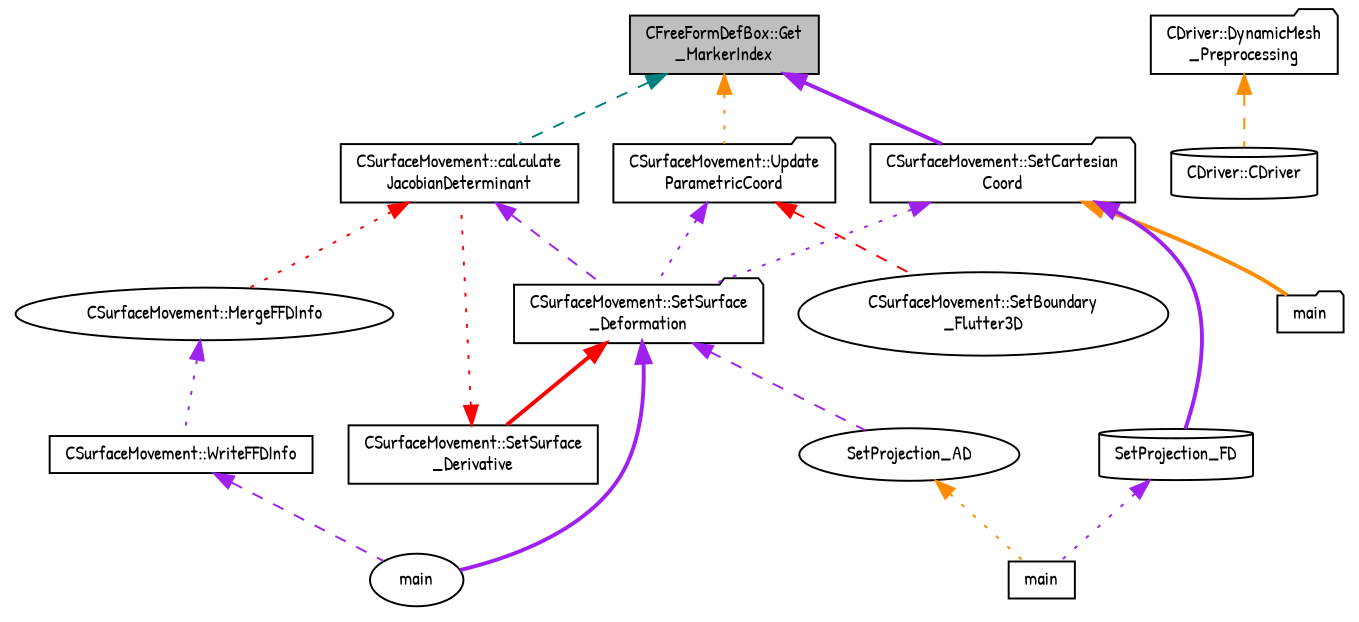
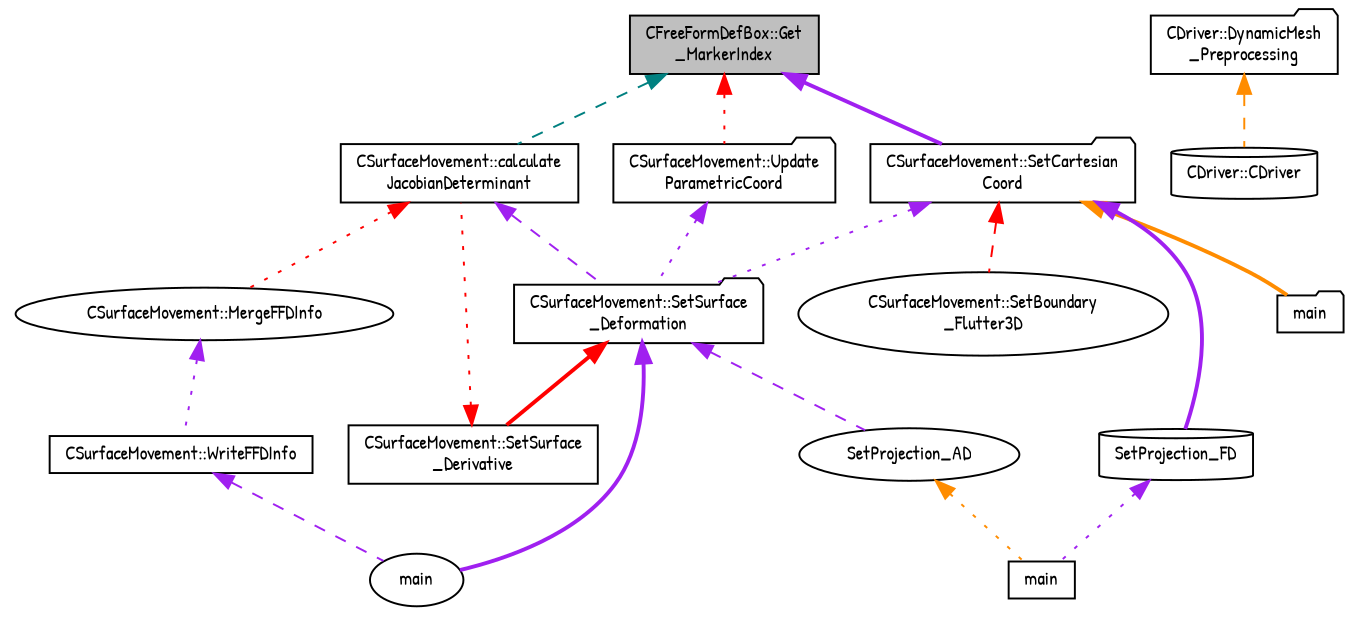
(724, 119) -> (724, 119)
(857, 245) -> (993, 247)
